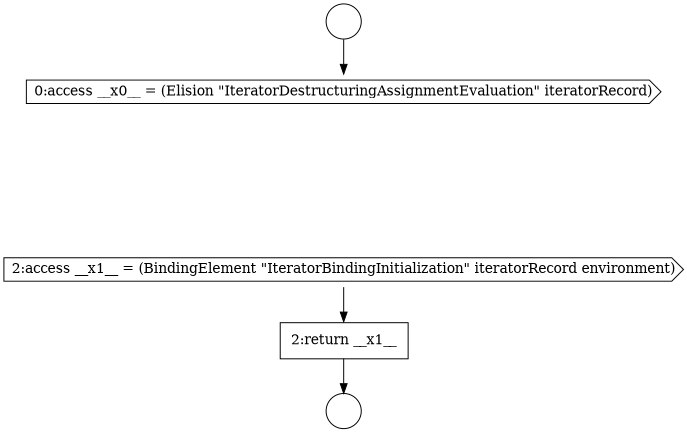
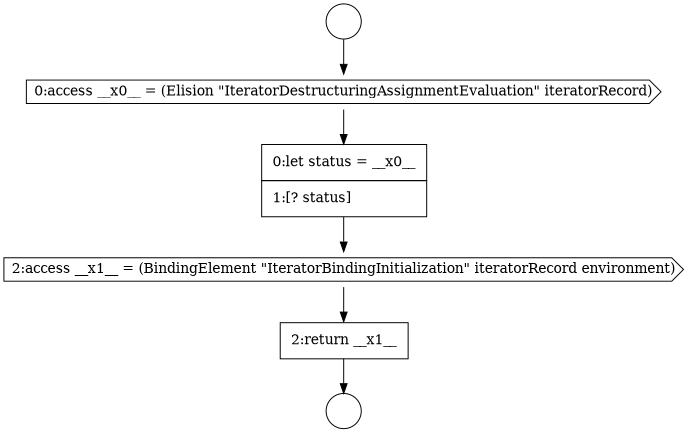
none -> (344, 181)
